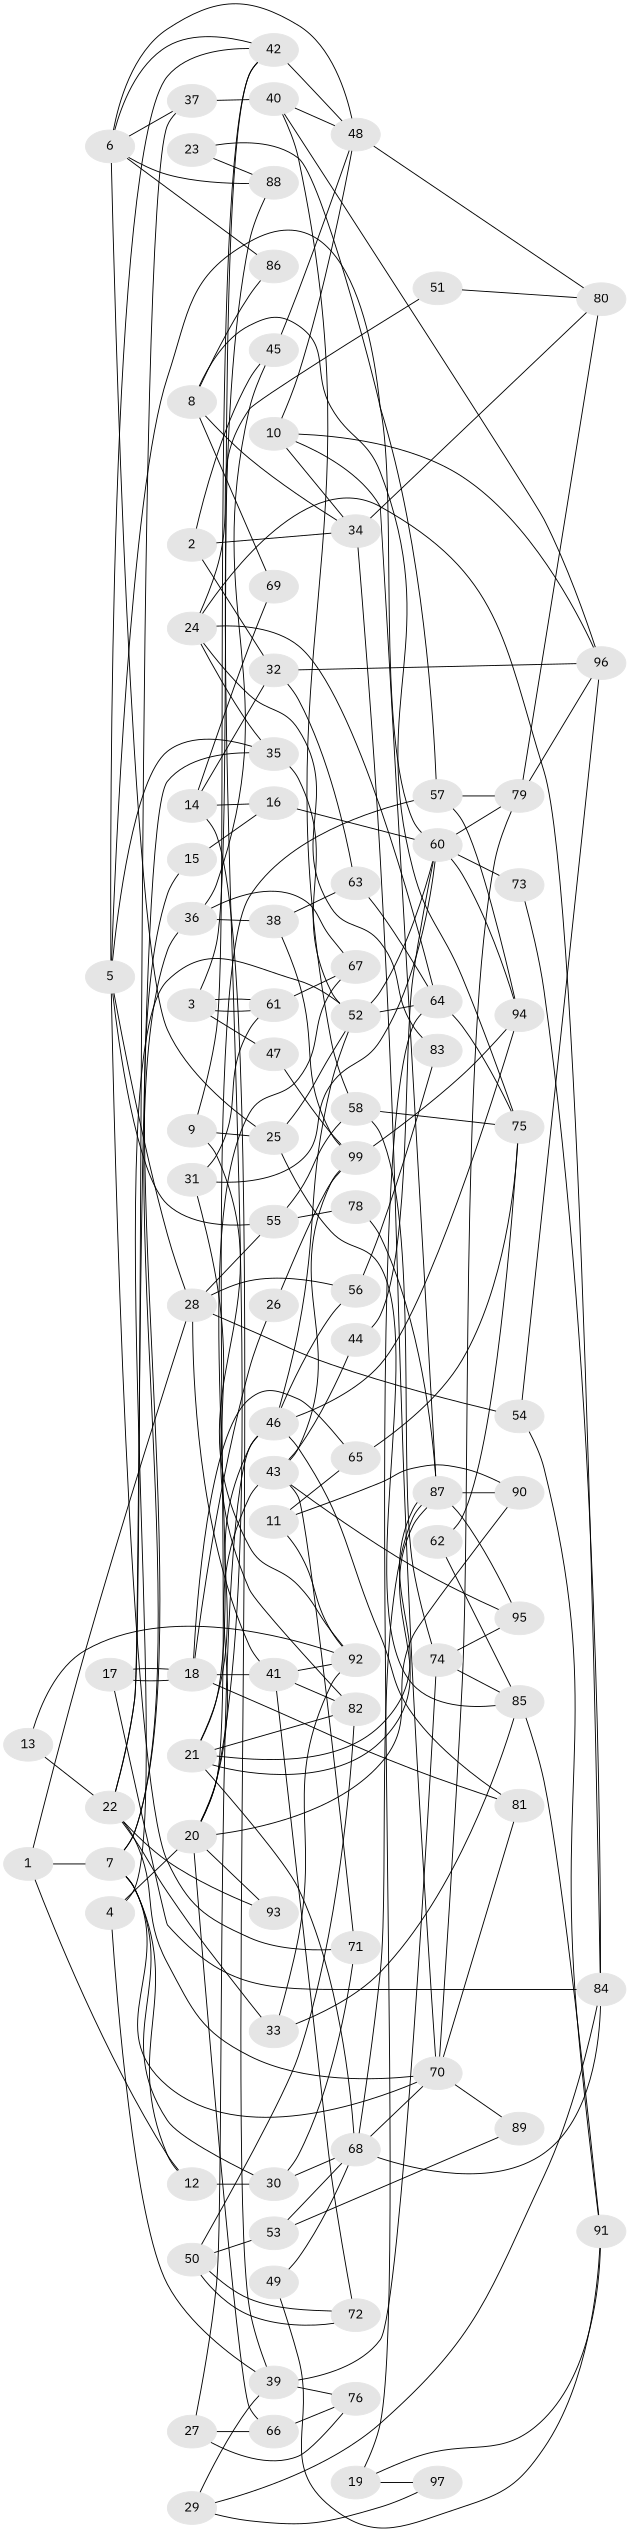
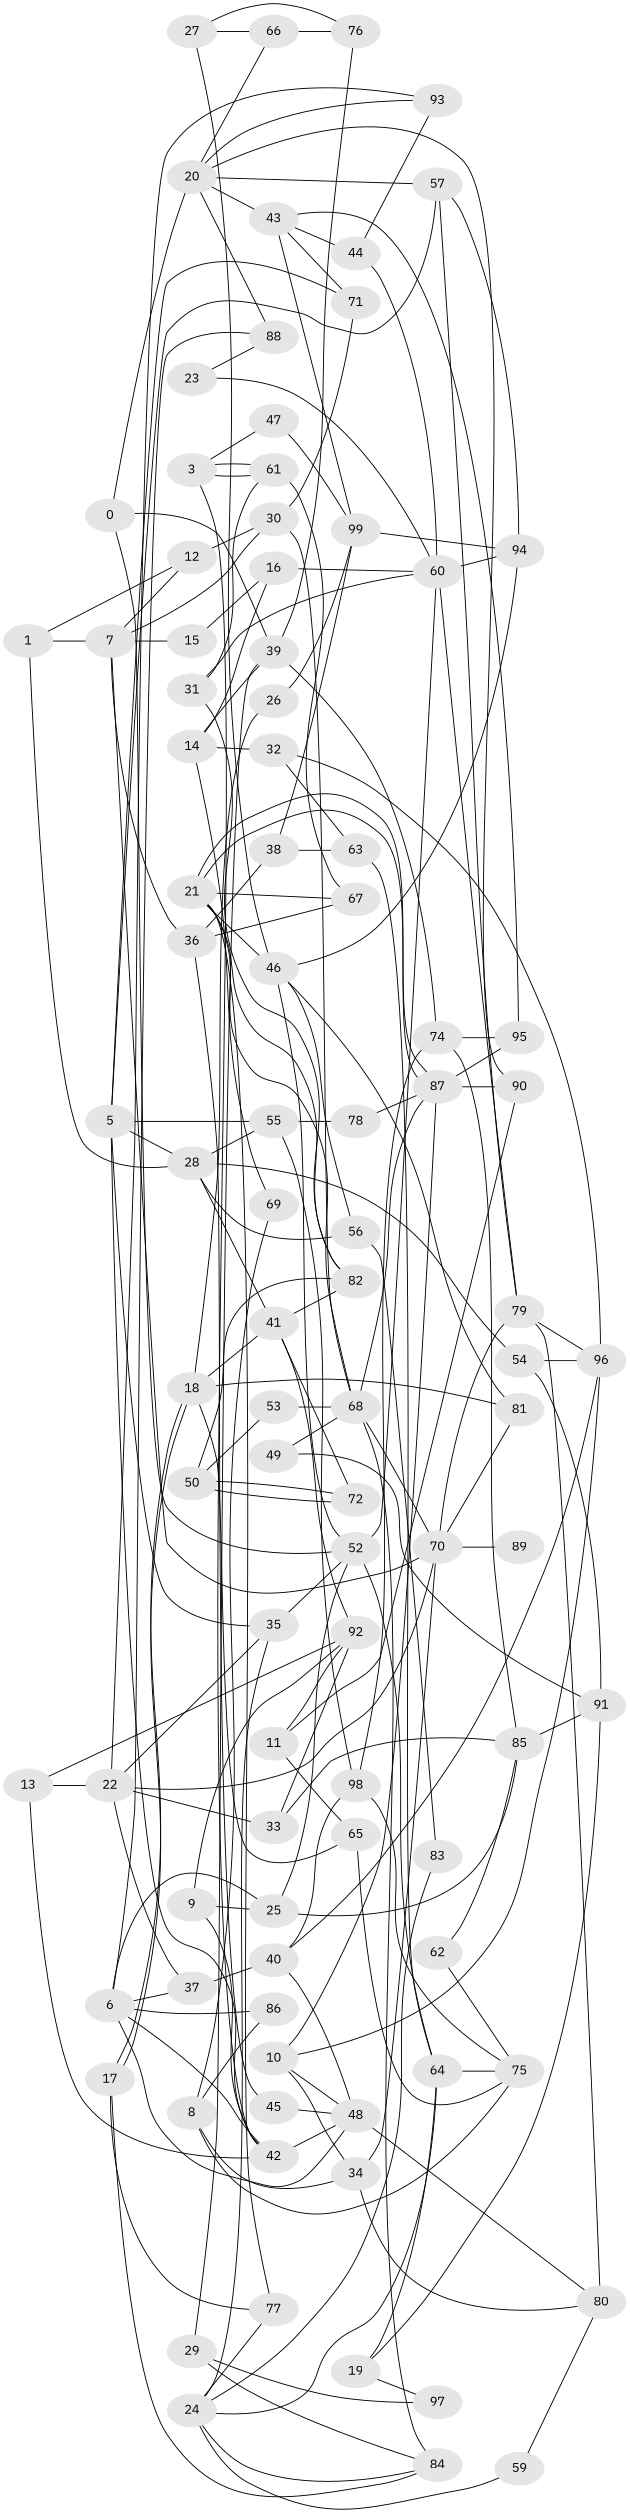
none -> (397, 177)
(438, 288) -> (519, 2469)
(192, 545) -> none
(519, 885) -> none
(356, 1109) -> (356, 1785)
(110, 1913) -> (110, 516)
none -> (61, 2043)
(382, 2187) -> none
none -> (274, 2309)
